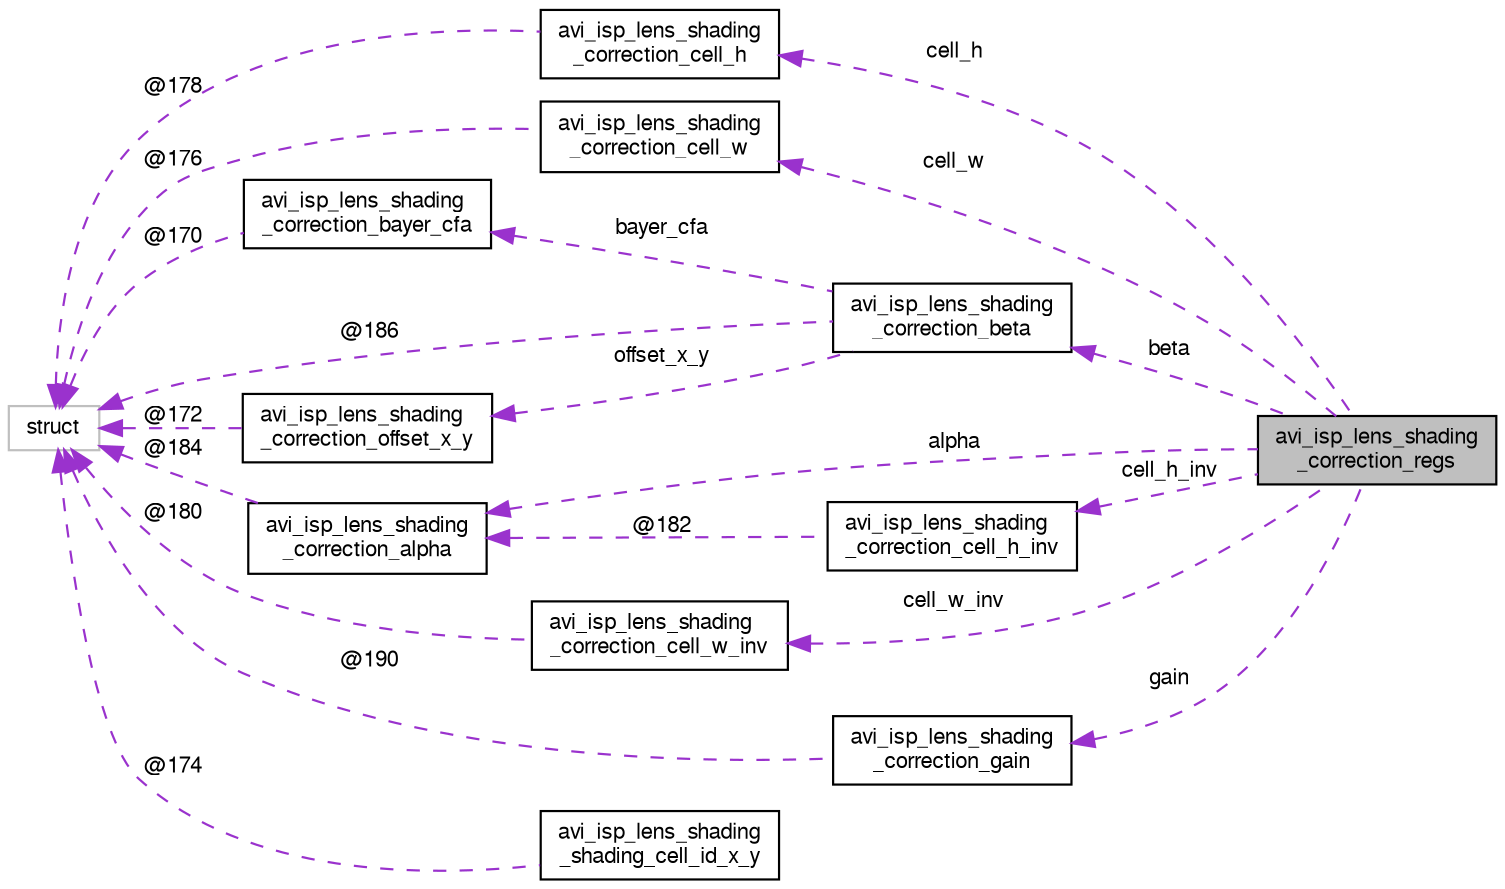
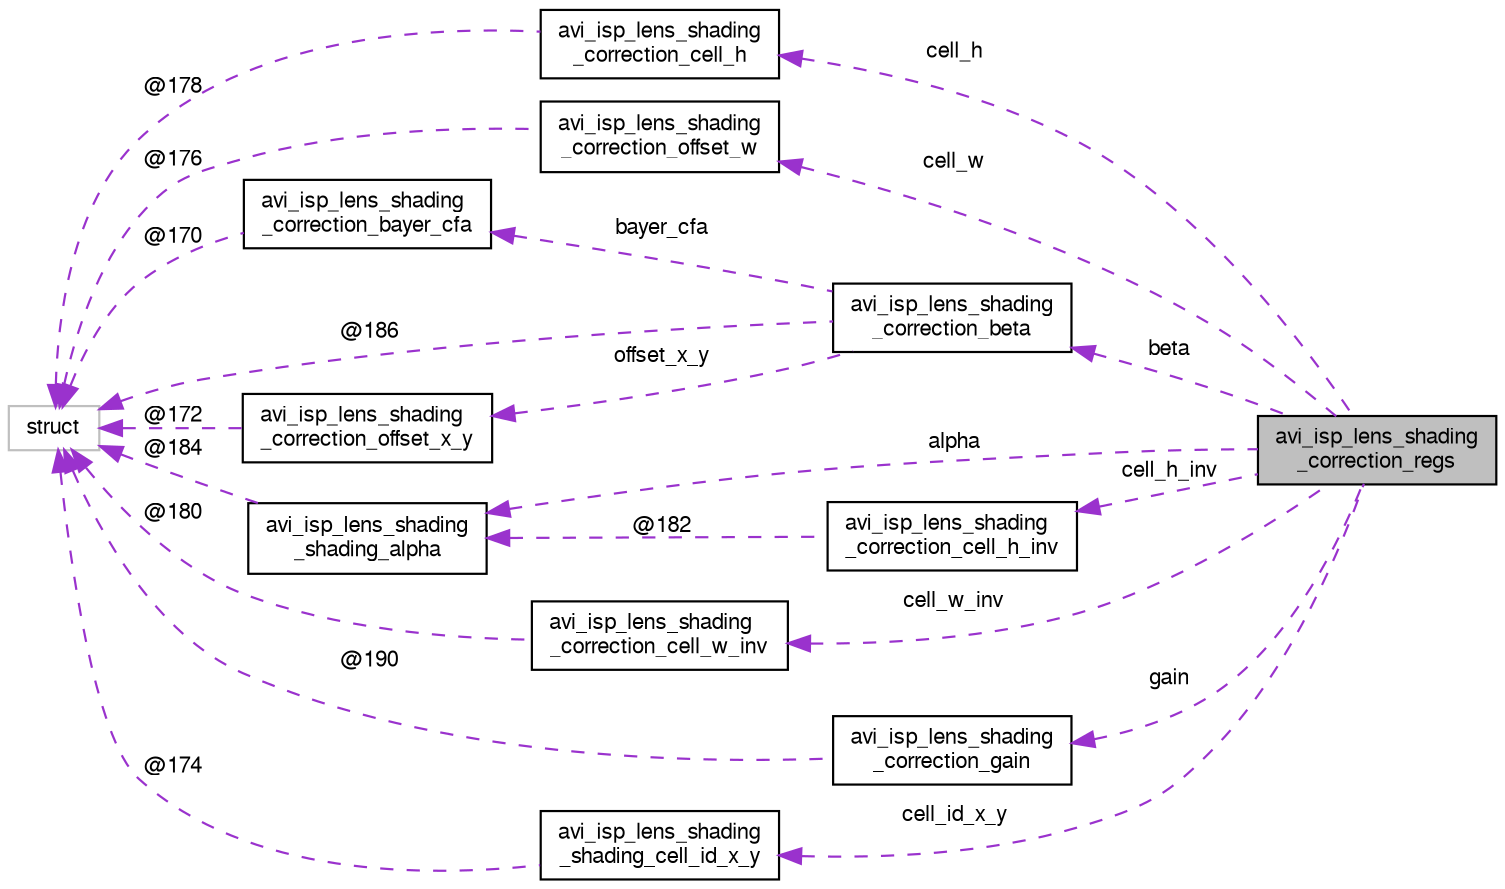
(660, 137) -> (660, 137)
(367, 538) -> (367, 538)
none -> (1164, 792)
